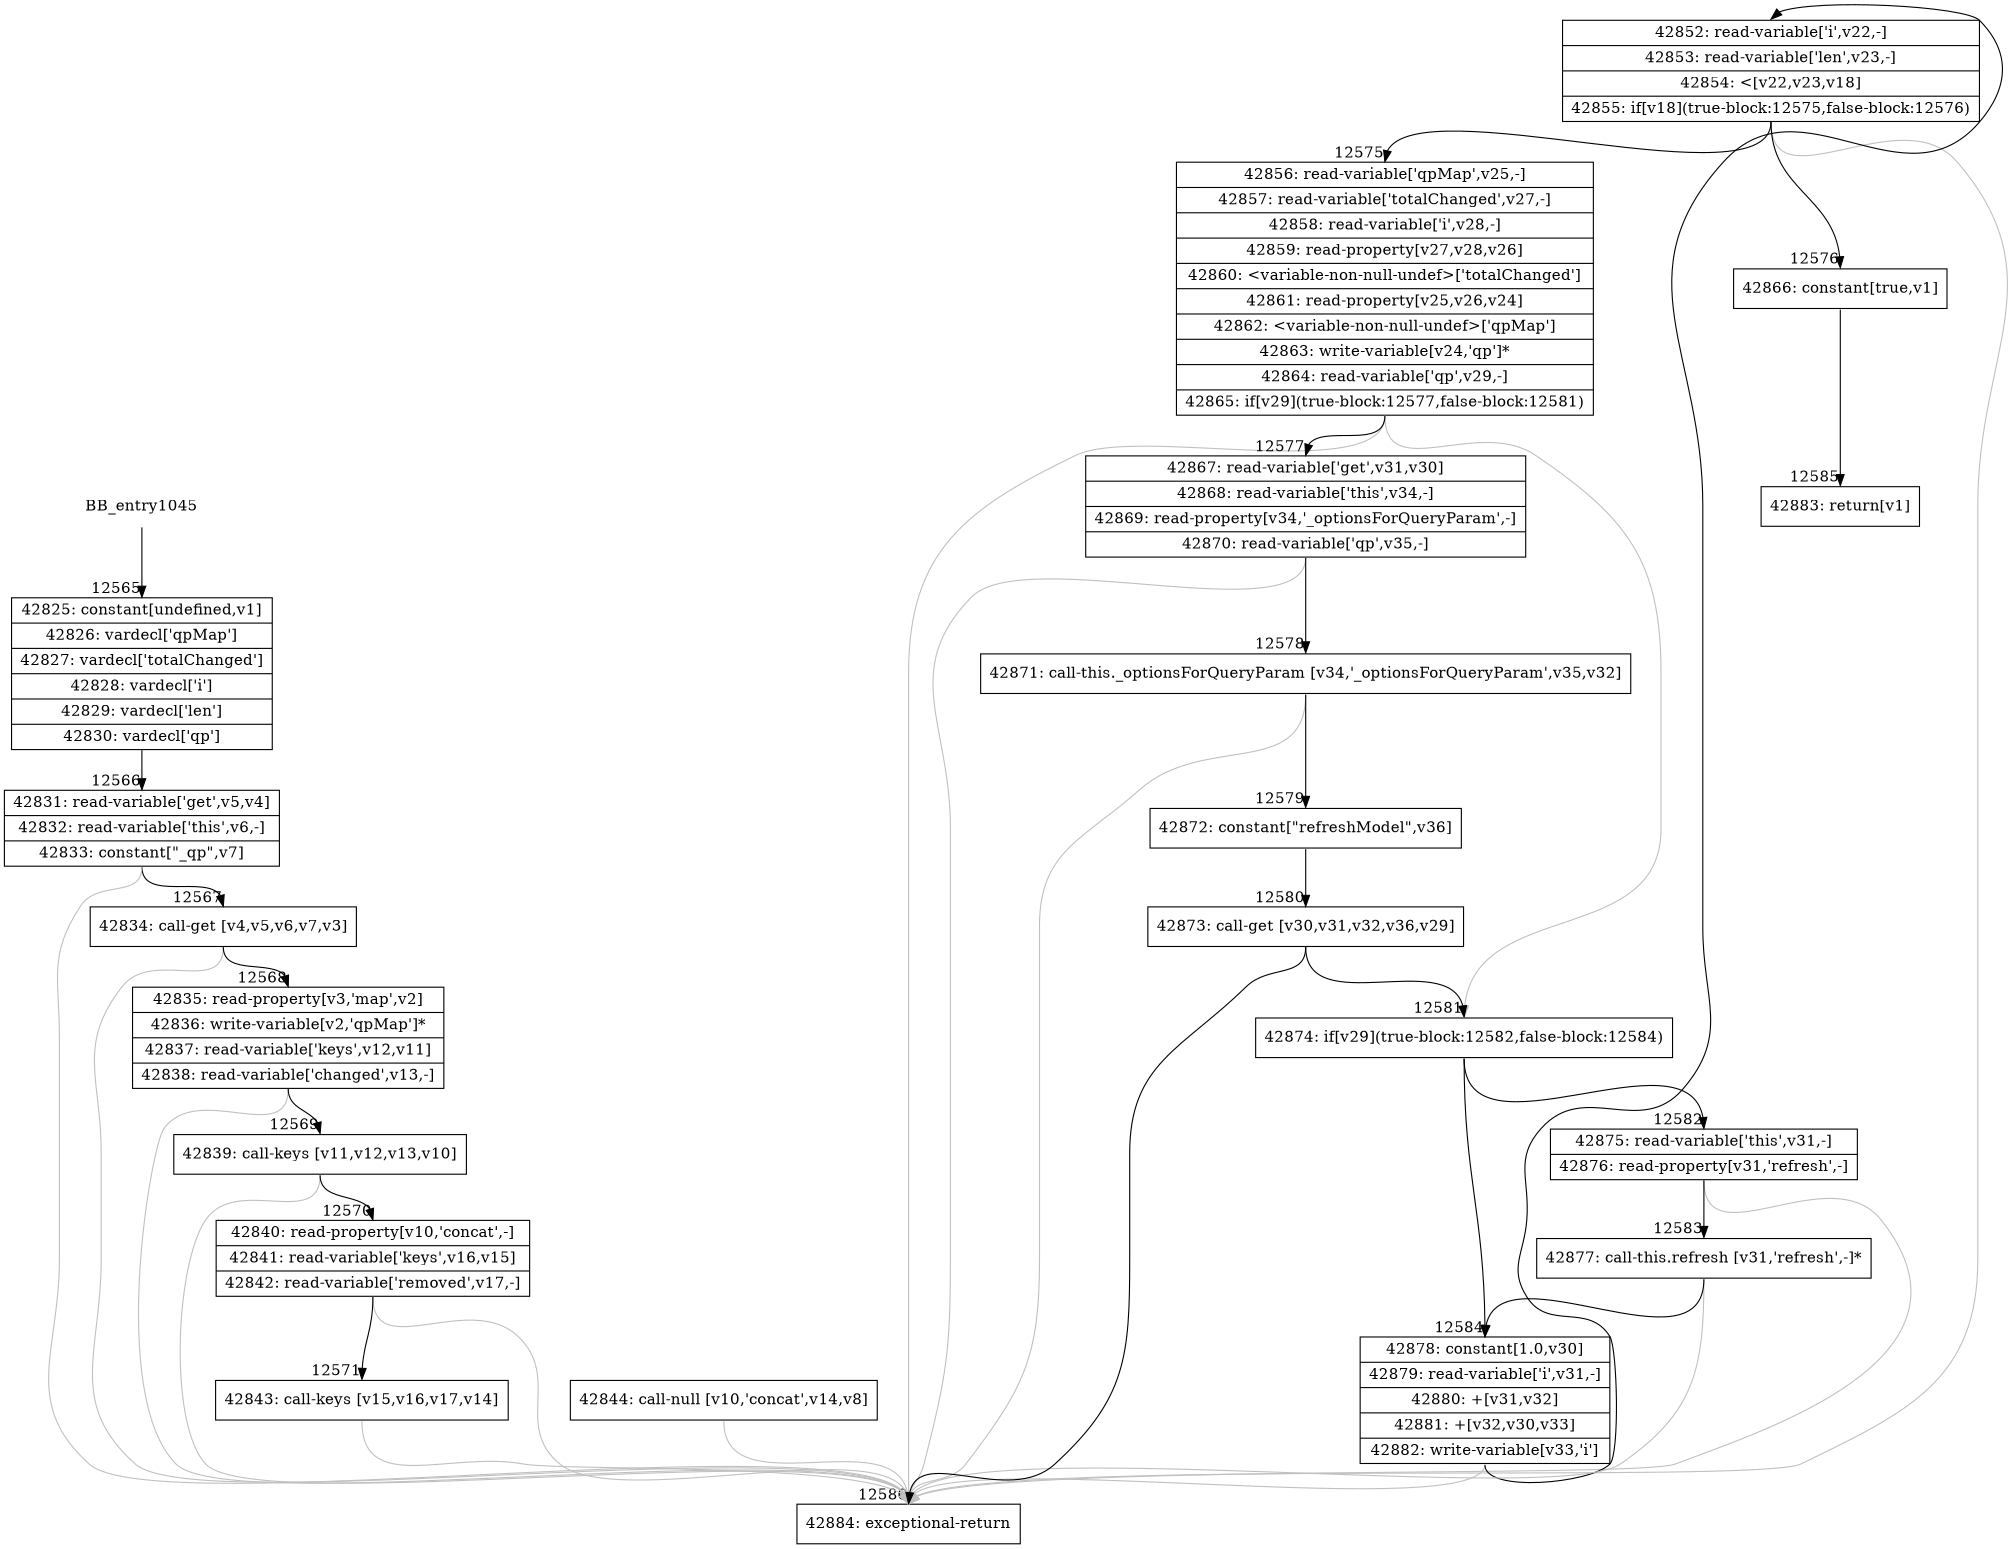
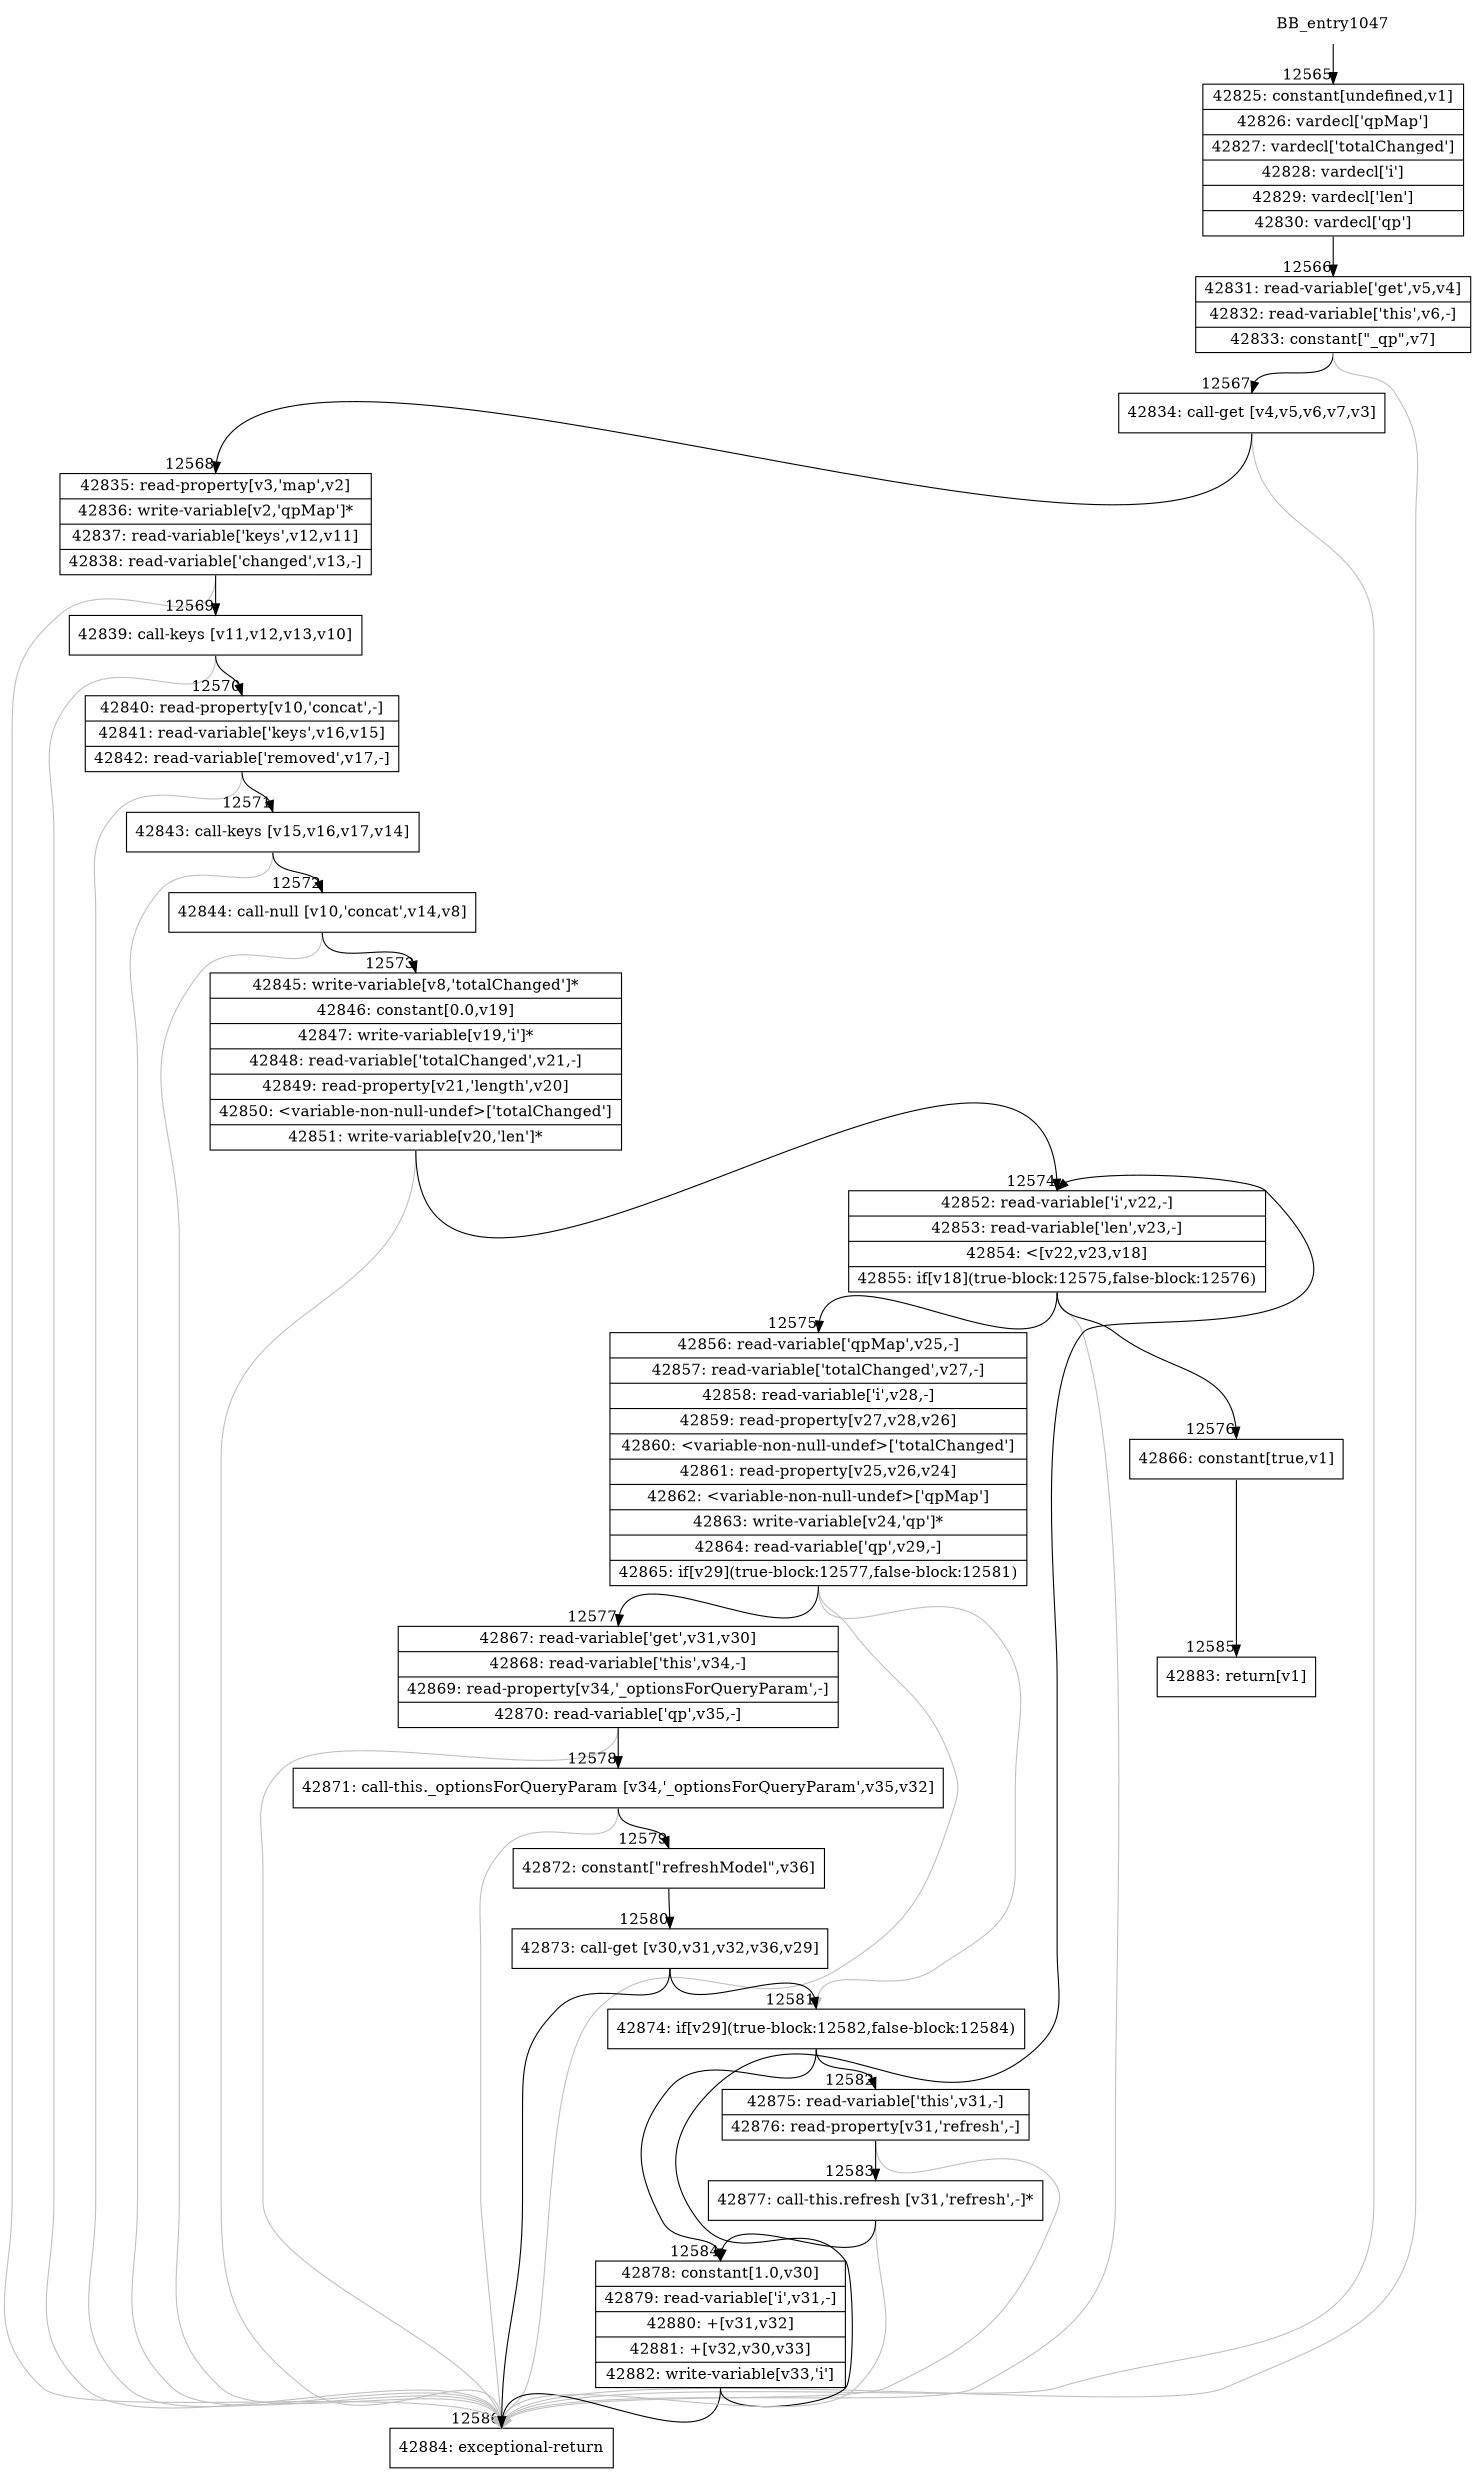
(142, 506) -> (1333, 24)
none -> (292, 871)
none -> (416, 1062)
(1202, 1484) -> (617, 2409)
